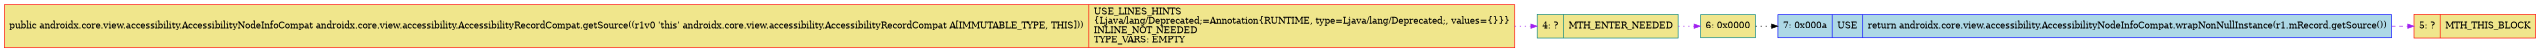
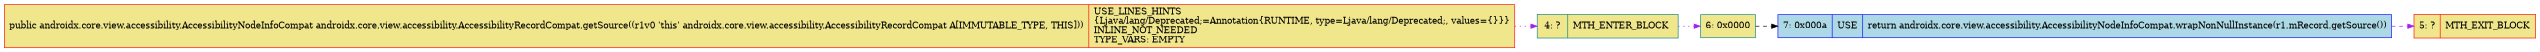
(1621, 26) -> (1621, 26)
(1764, 26) -> (1764, 26)
(2488, 26) -> (2488, 26)
